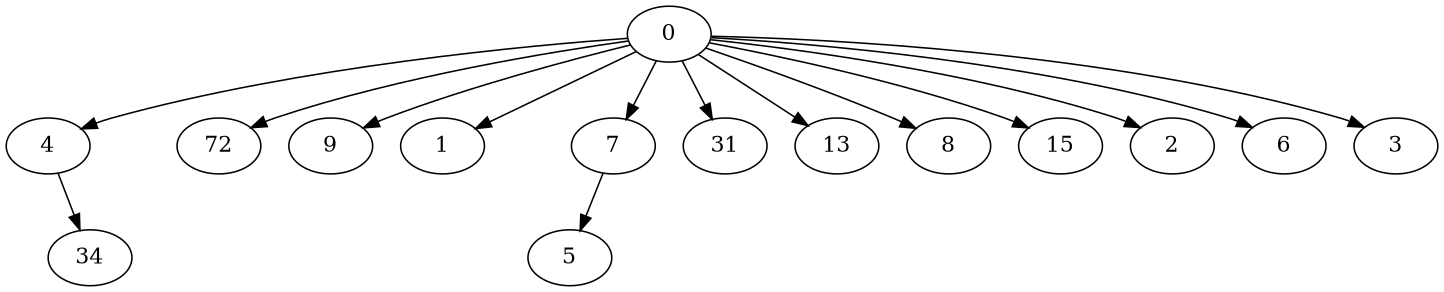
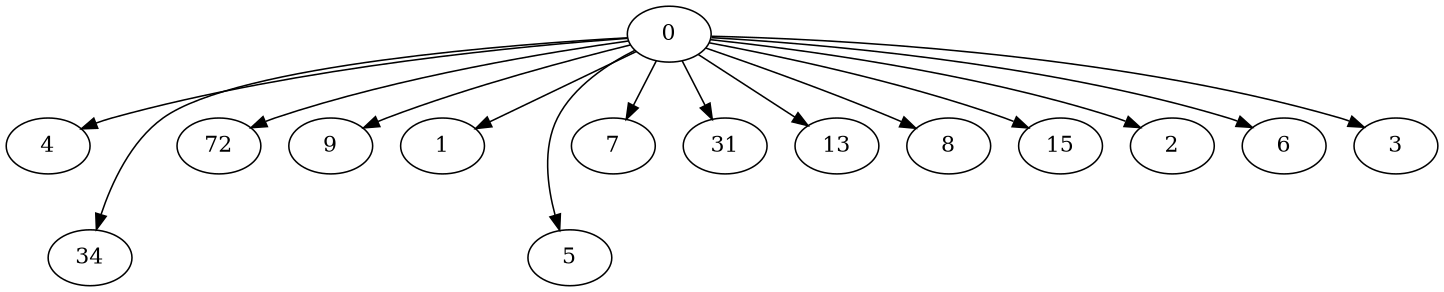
(66, 194) -> (334, 68)
(595, 195) -> (559, 116)
